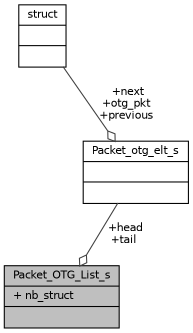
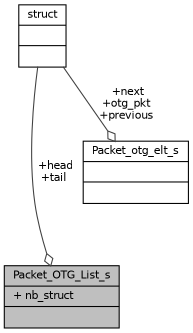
(102, 229) -> (32, 161)
